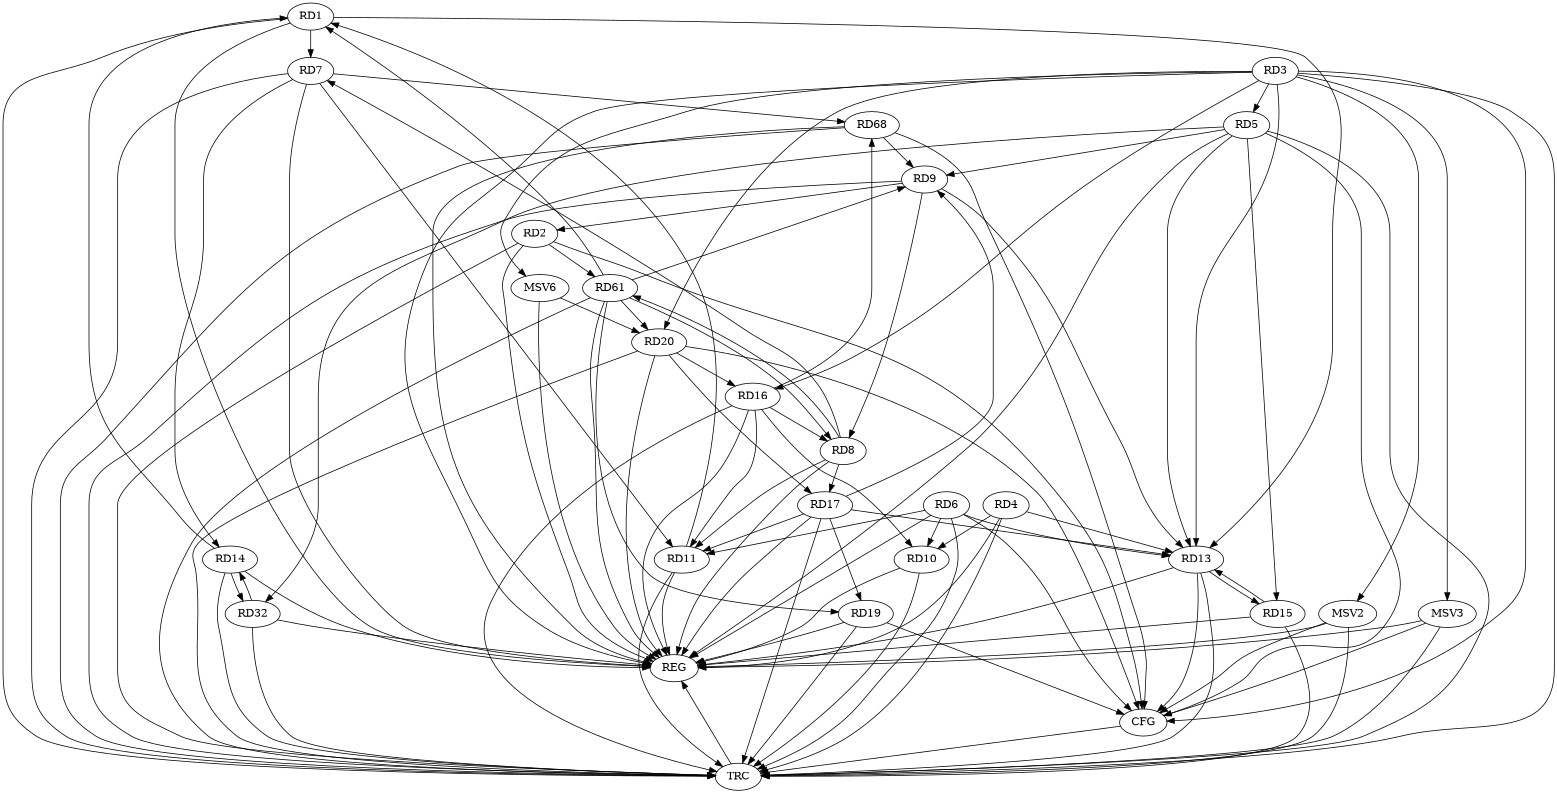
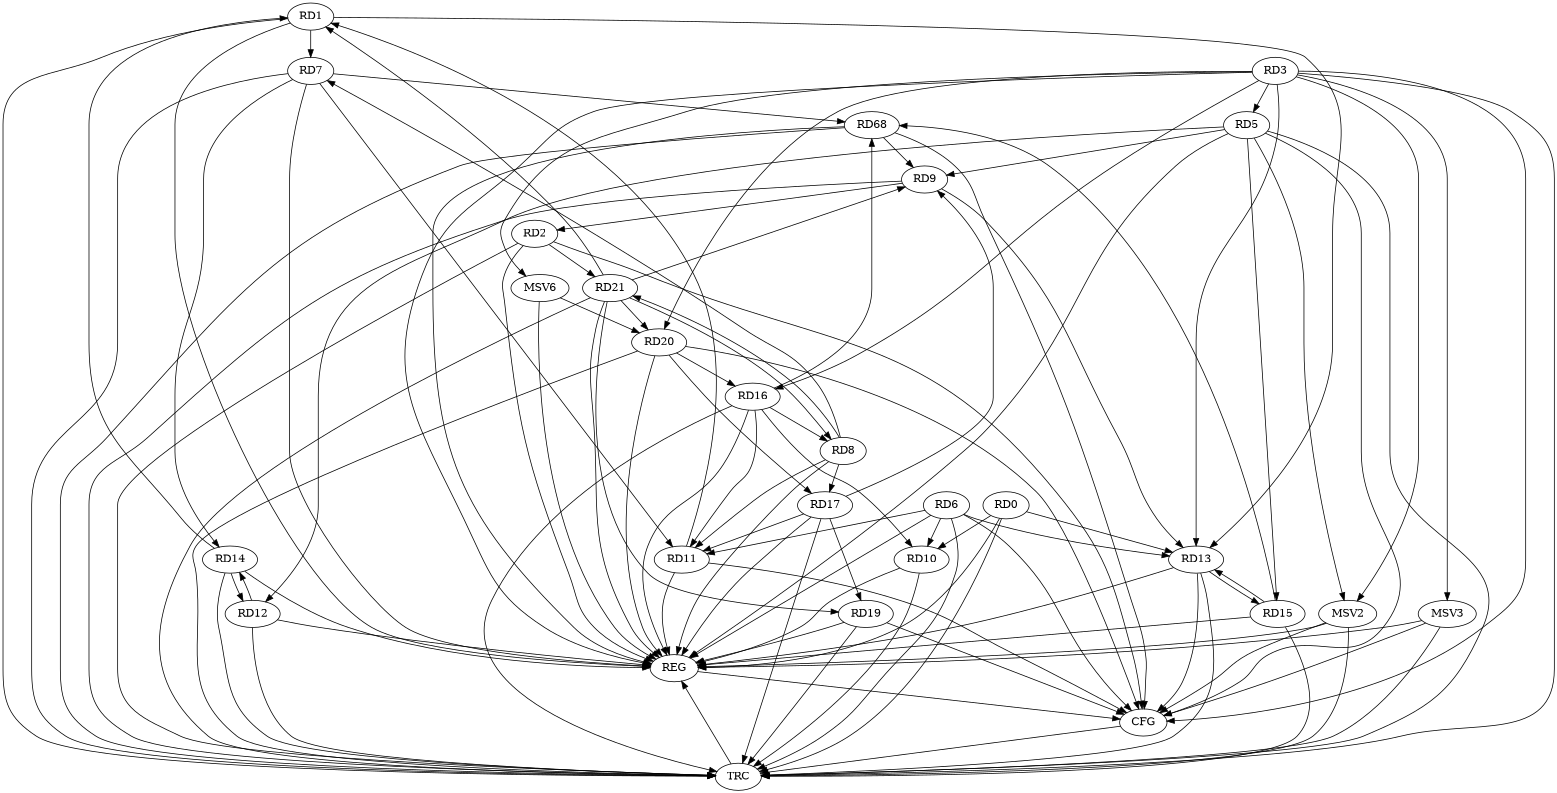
(610, 288) -> (610, 288)
none -> (1163, 297)
(895, 314) -> none
(1167, 327) -> (1305, 362)
(1006, 505) -> (1006, 505)
(960, 525) -> none
(253, 614) -> (253, 614)
(642, 678) -> (903, 601)
none -> (905, 695)
